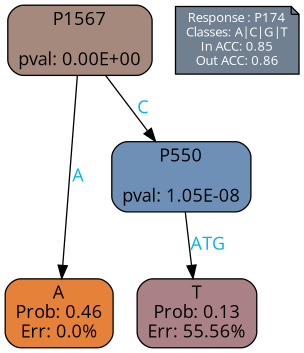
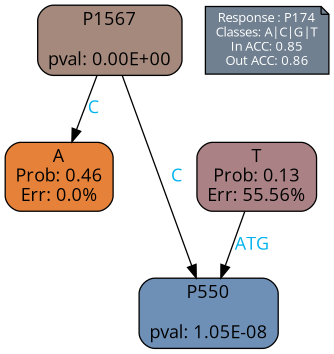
(79, 177) -> (94, 109)
(188, 239) -> (235, 239)
